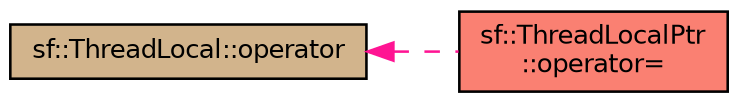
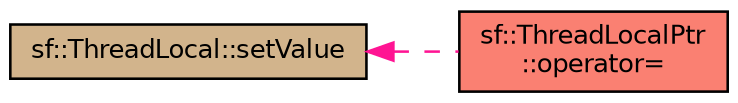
(188, 52) -> (188, 52)
